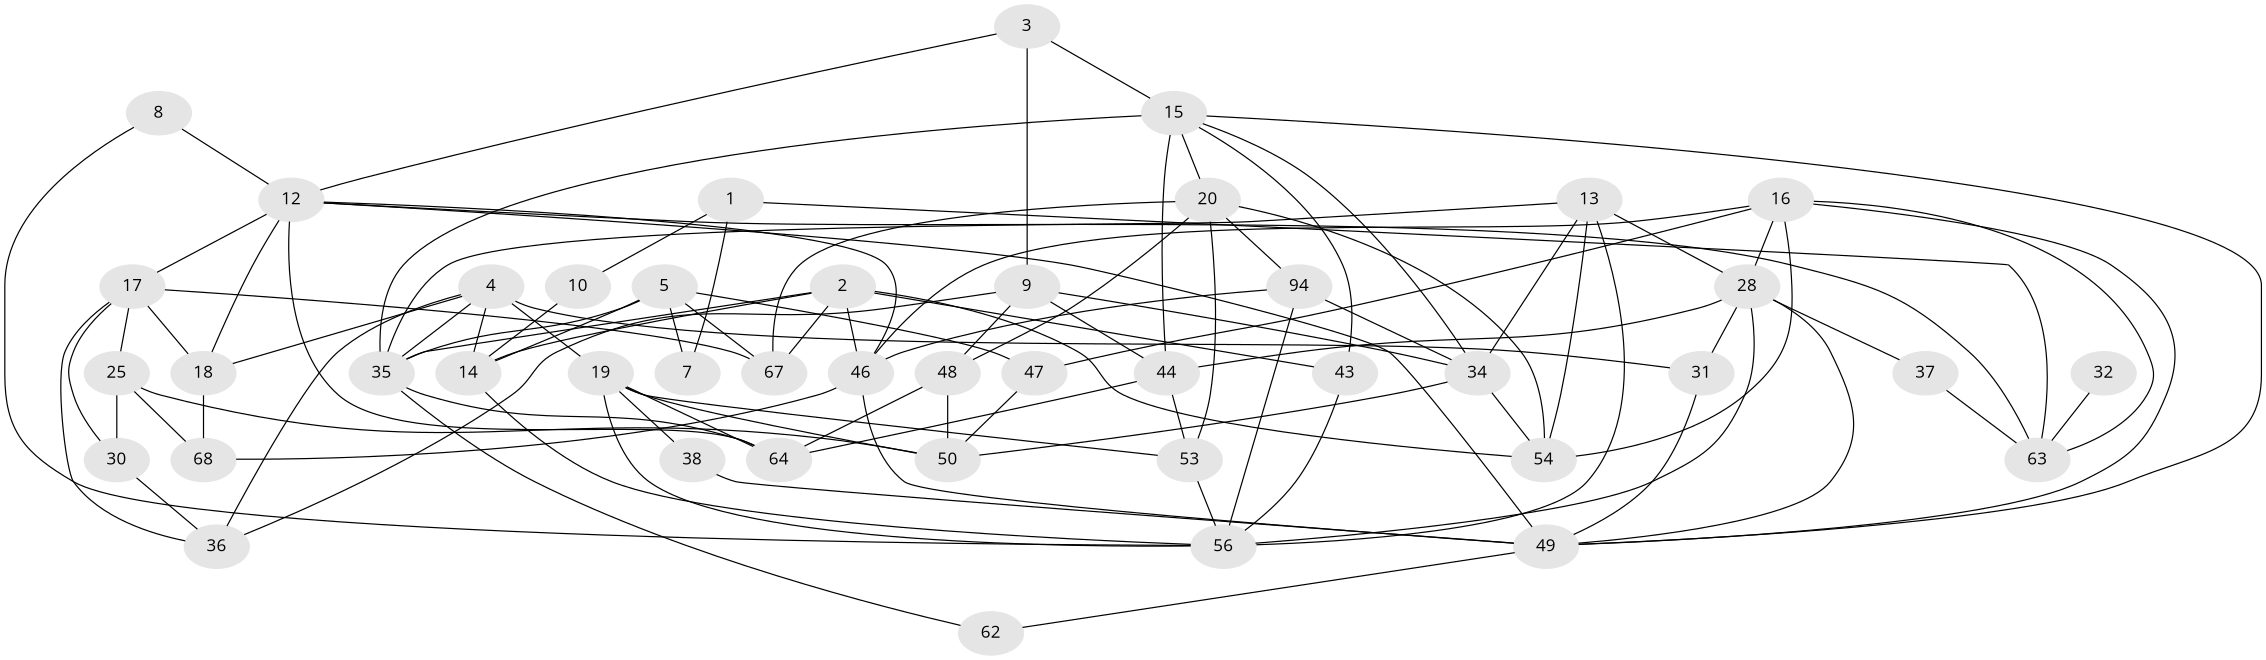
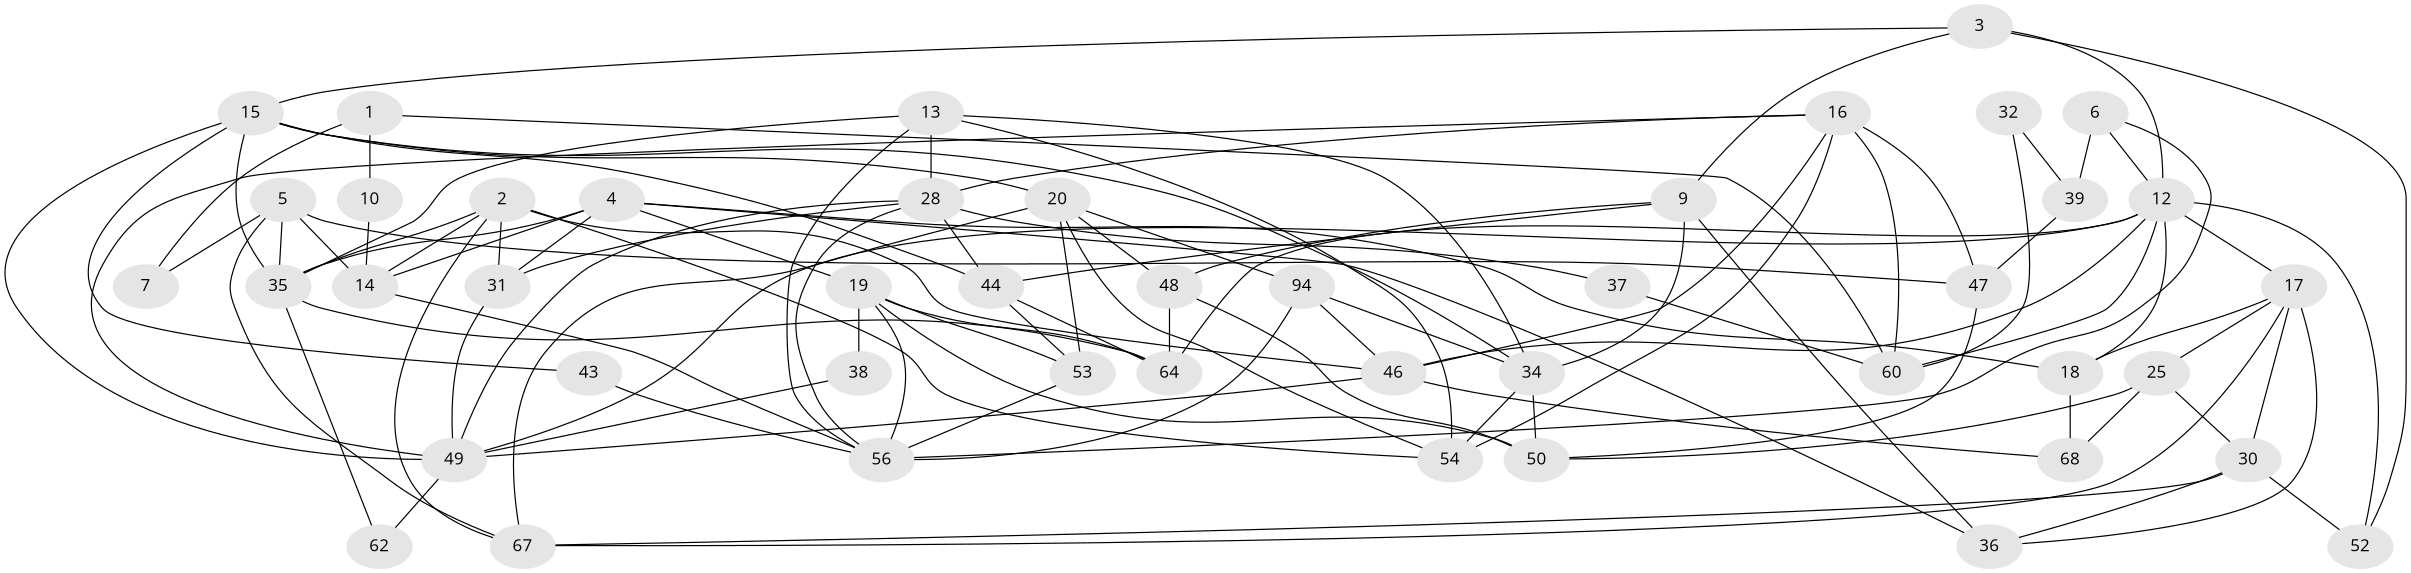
(159, 113) -> (2095, 113)
none -> (2075, 200)
(1072, 326) -> (499, 254)
(2037, 460) -> (1892, 373)
none -> (1391, 526)
none -> (2360, 547)
